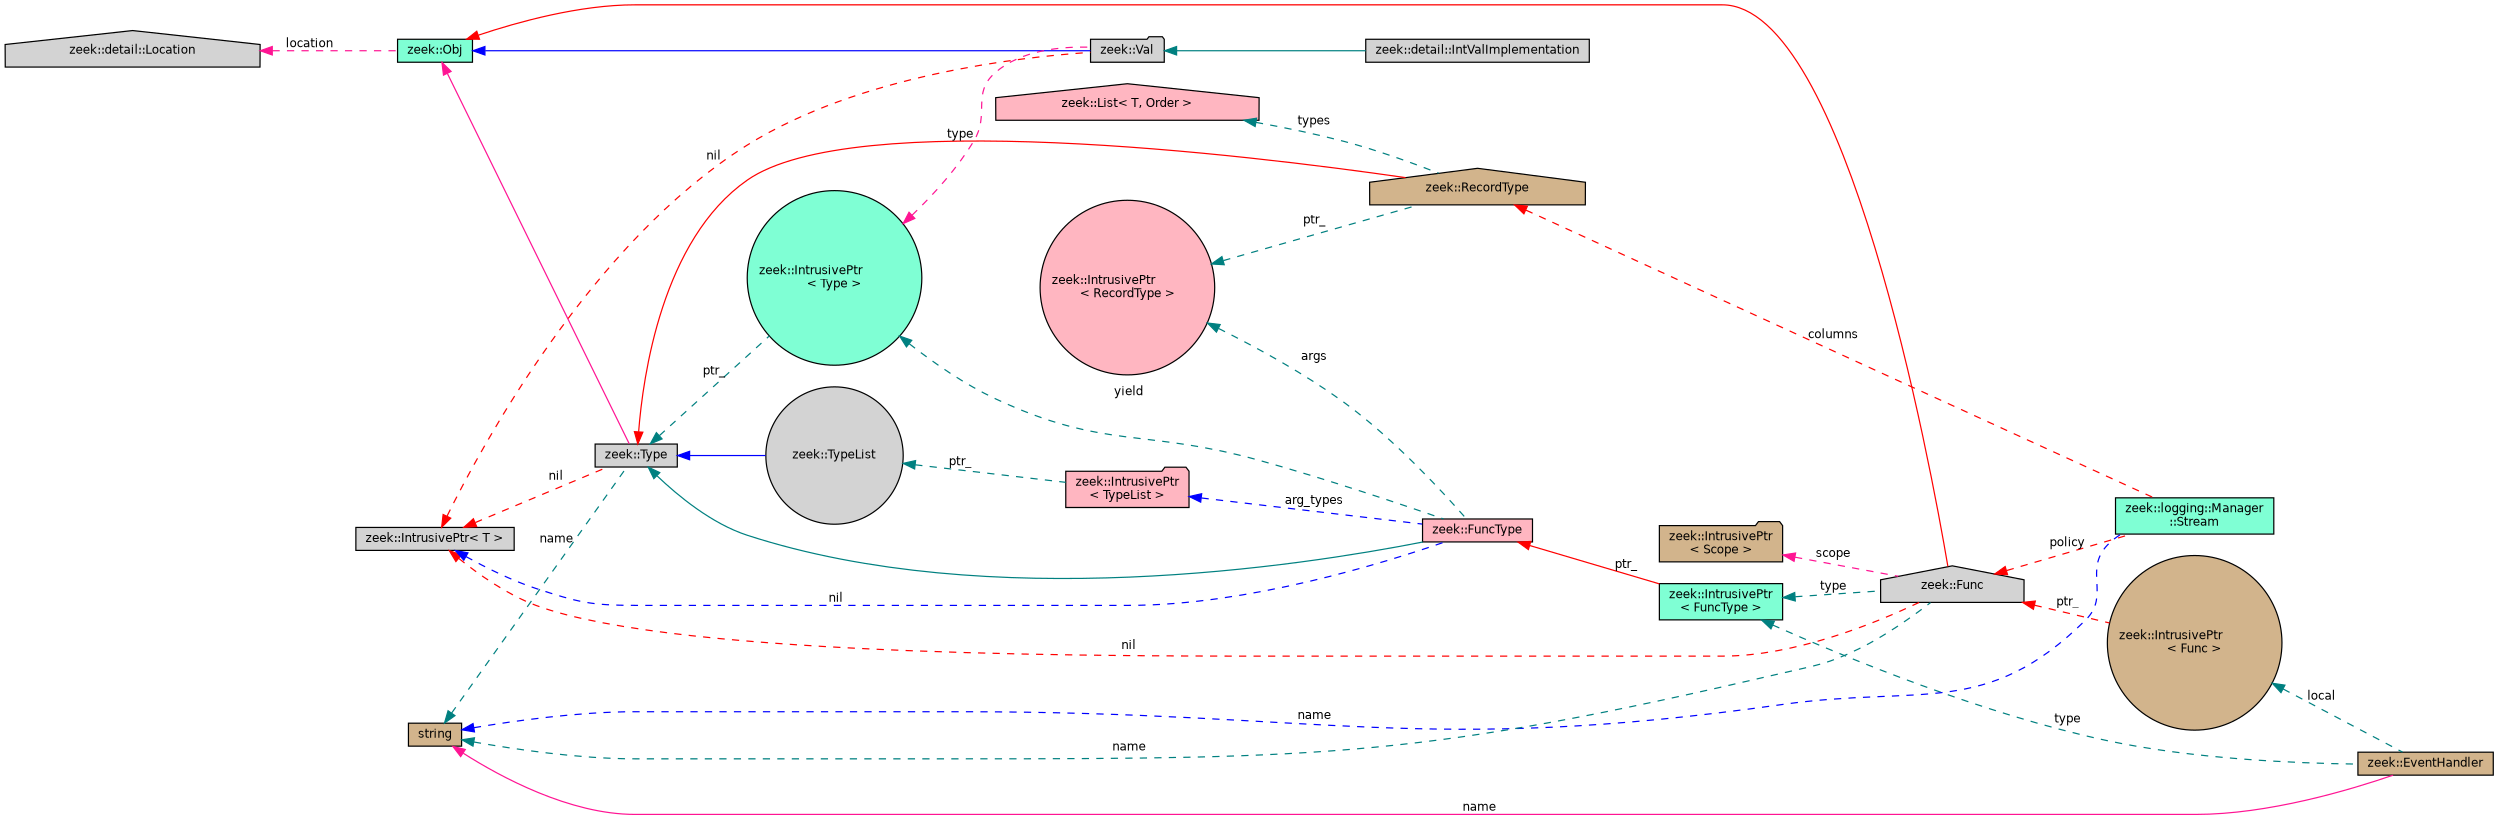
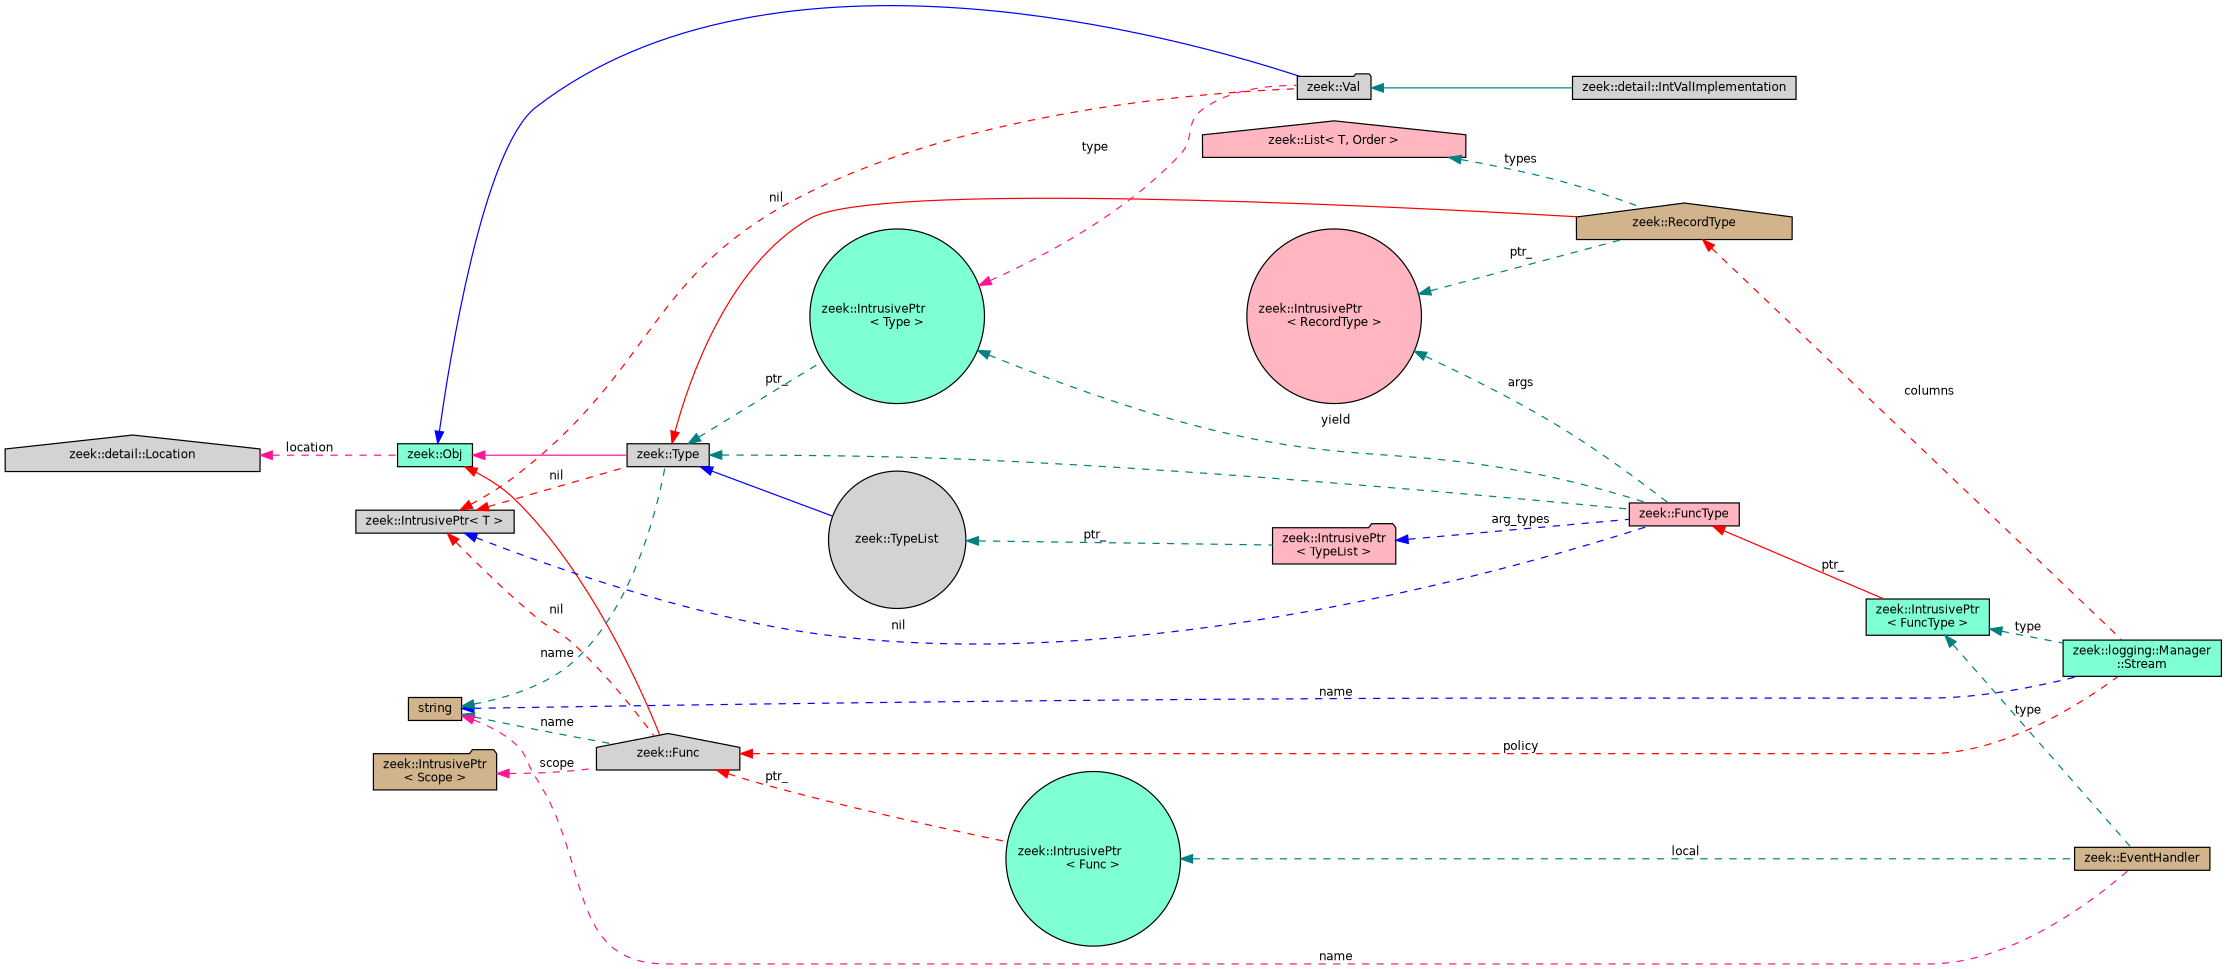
(1030, 578) -> (1176, 471)
(1838, 594) -> (2032, 637)
(2195, 643) -> (1093, 859)
(1424, 814) -> (1243, 964)
